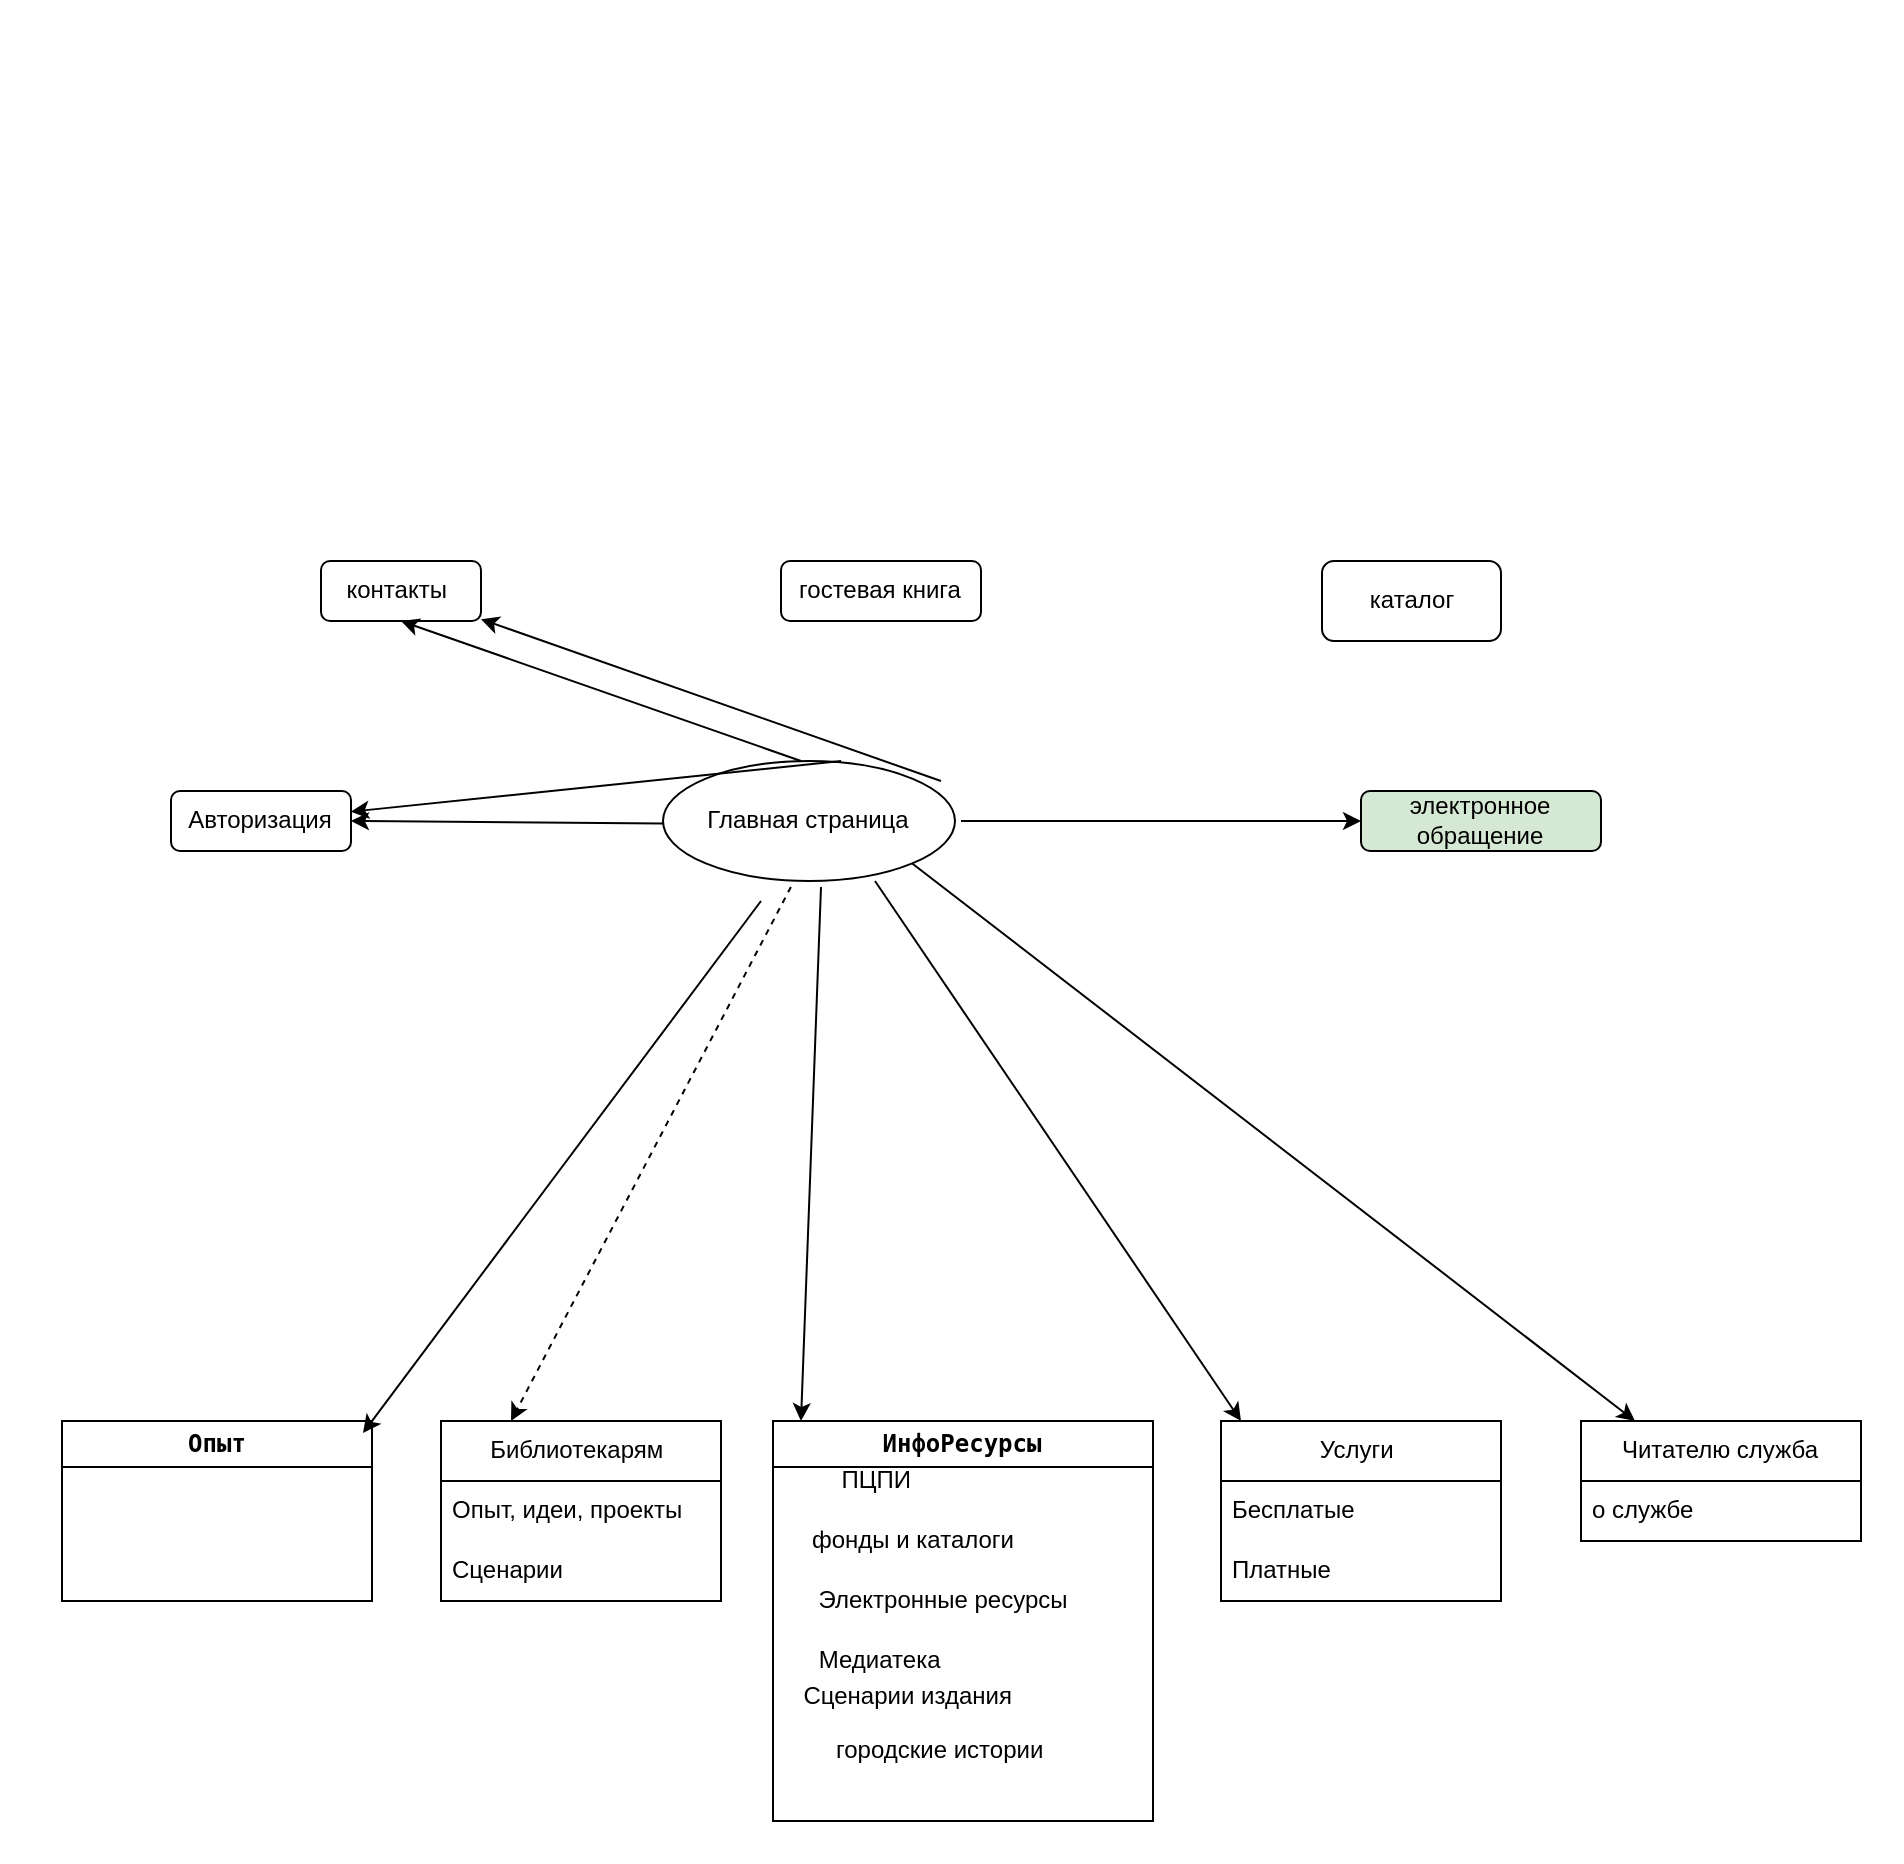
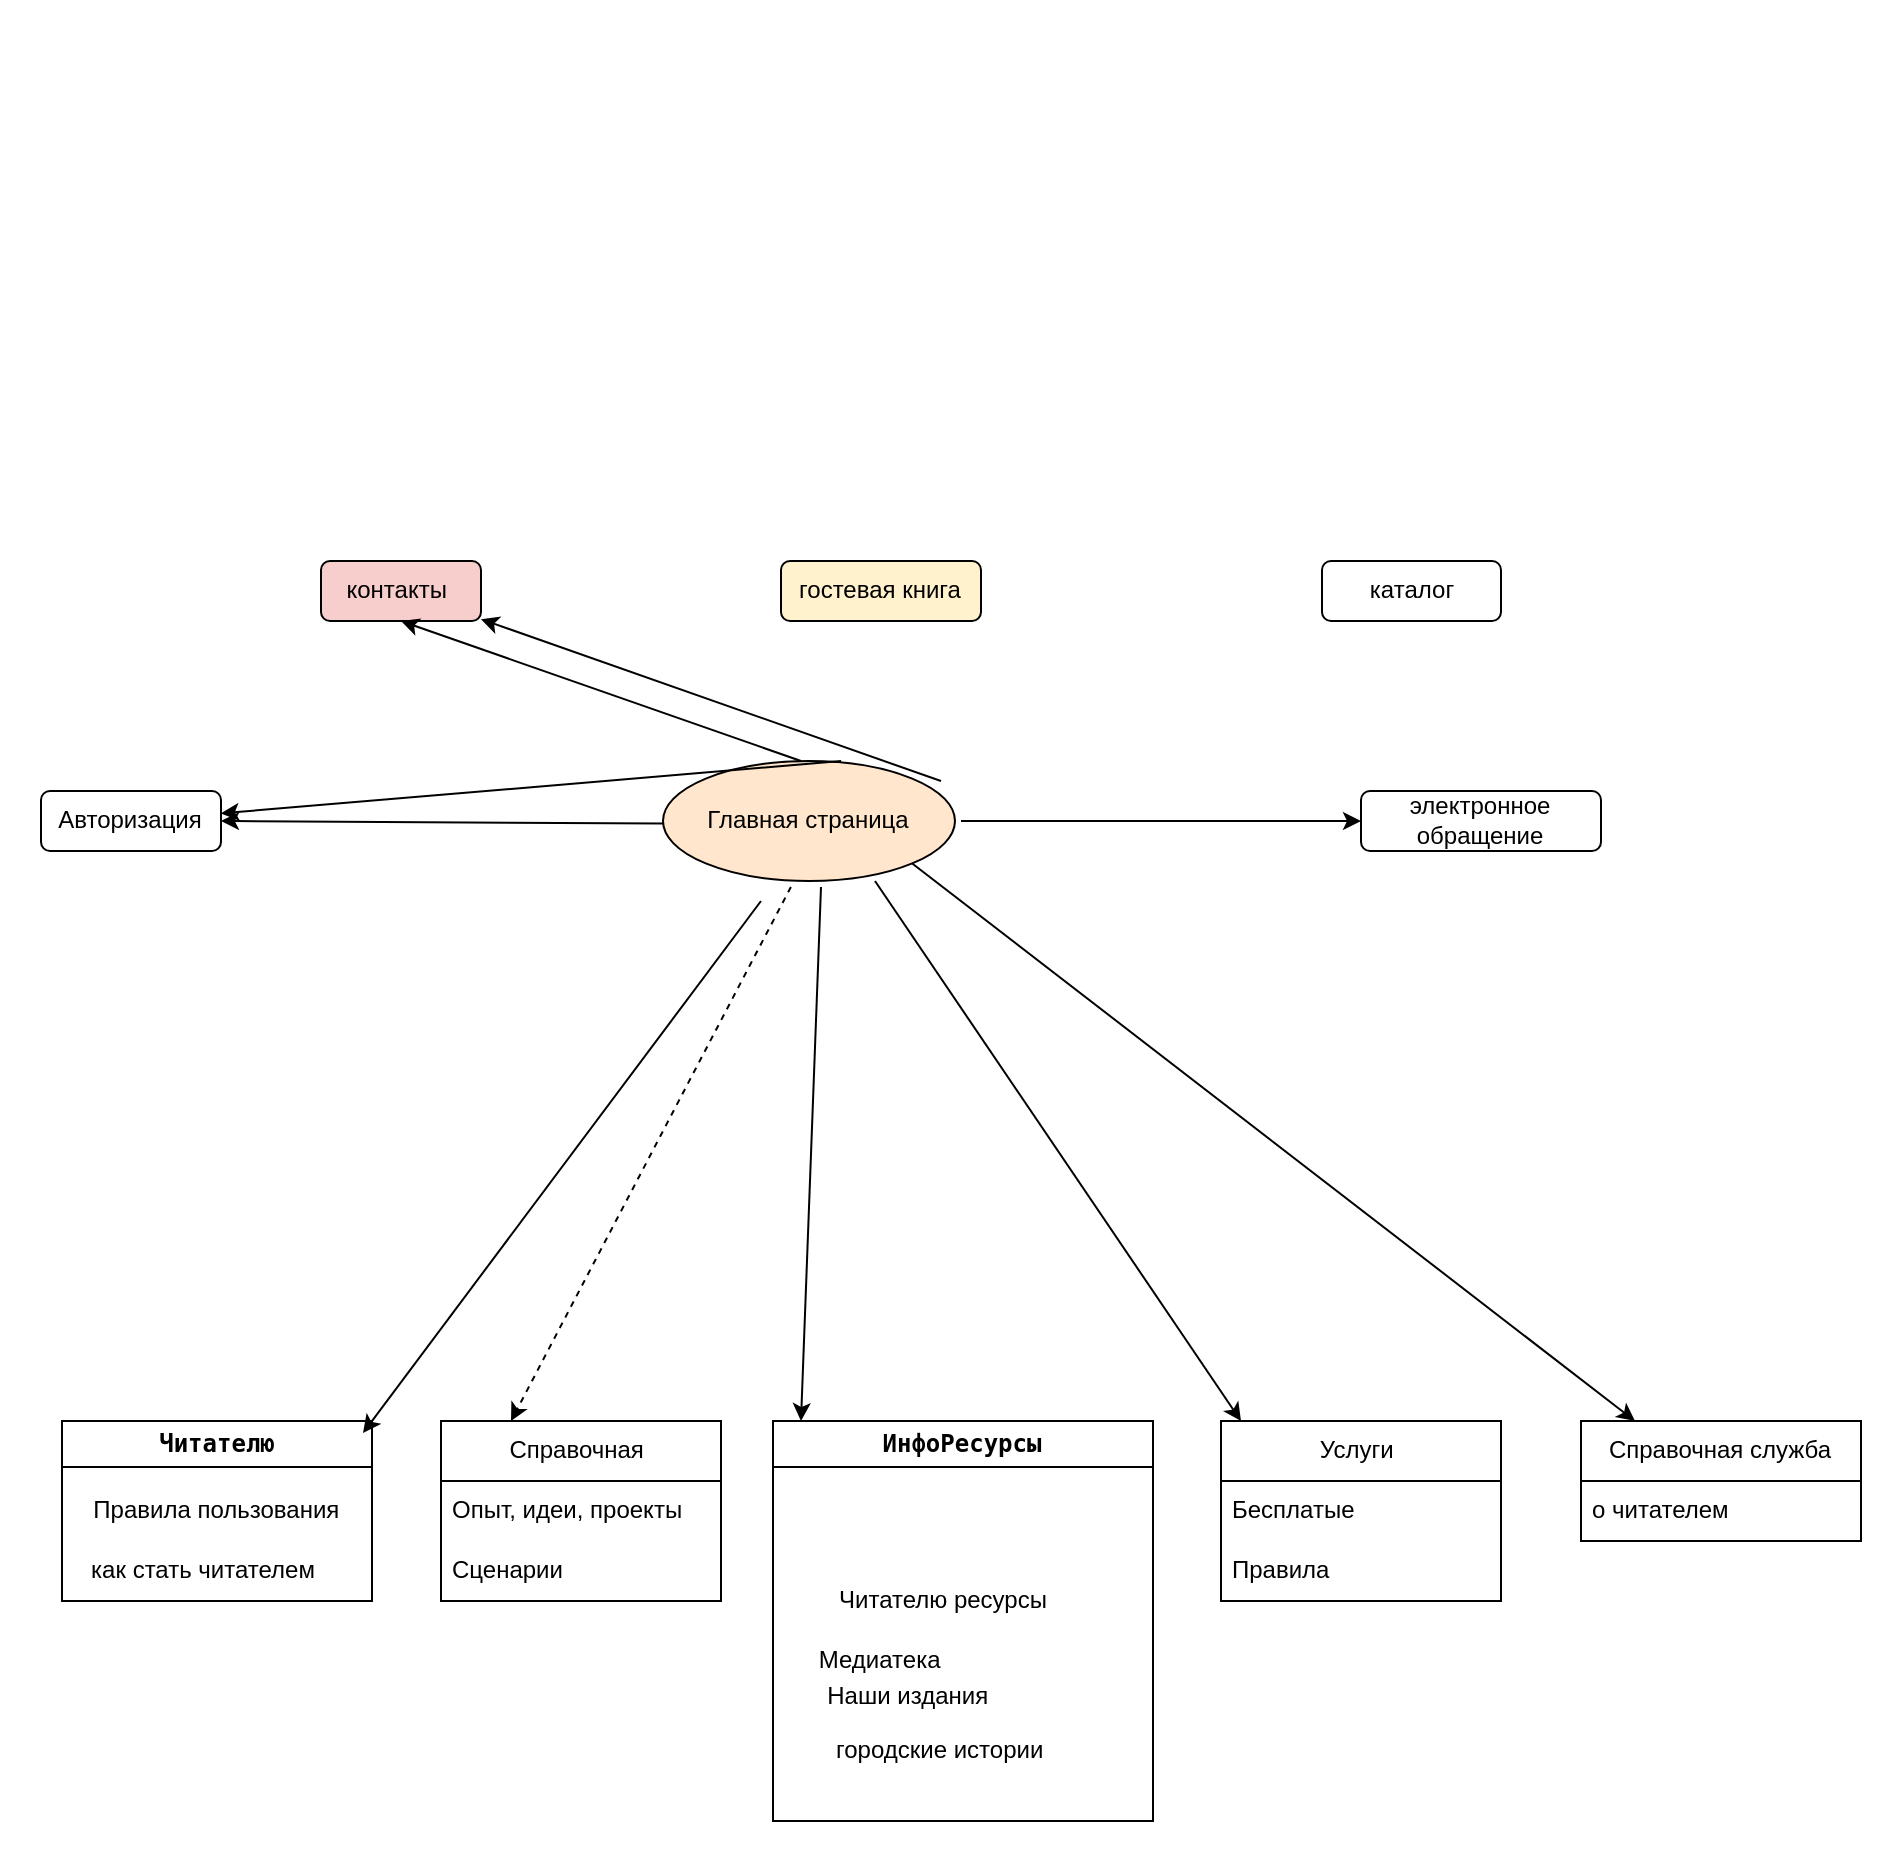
(401, 591) -> (401, 591)
(881, 591) -> (881, 591)
(1412, 601) -> (1412, 591)
(261, 821) -> (131, 821)
(809, 821) -> (809, 821)
(1481, 821) -> (1481, 821)
(218, 1445) -> (218, 1445)
(581, 1451) -> (581, 1451)
(1721, 1451) -> (1721, 1451)
(873, 1481) -> none
none -> (222, 1511)
(1644, 1511) -> (1664, 1511)
(913, 1541) -> none
none -> (202, 1571)
(1280, 1571) -> (1280, 1571)
(944, 1601) -> (944, 1601)
(842, 1697) -> (842, 1697)
